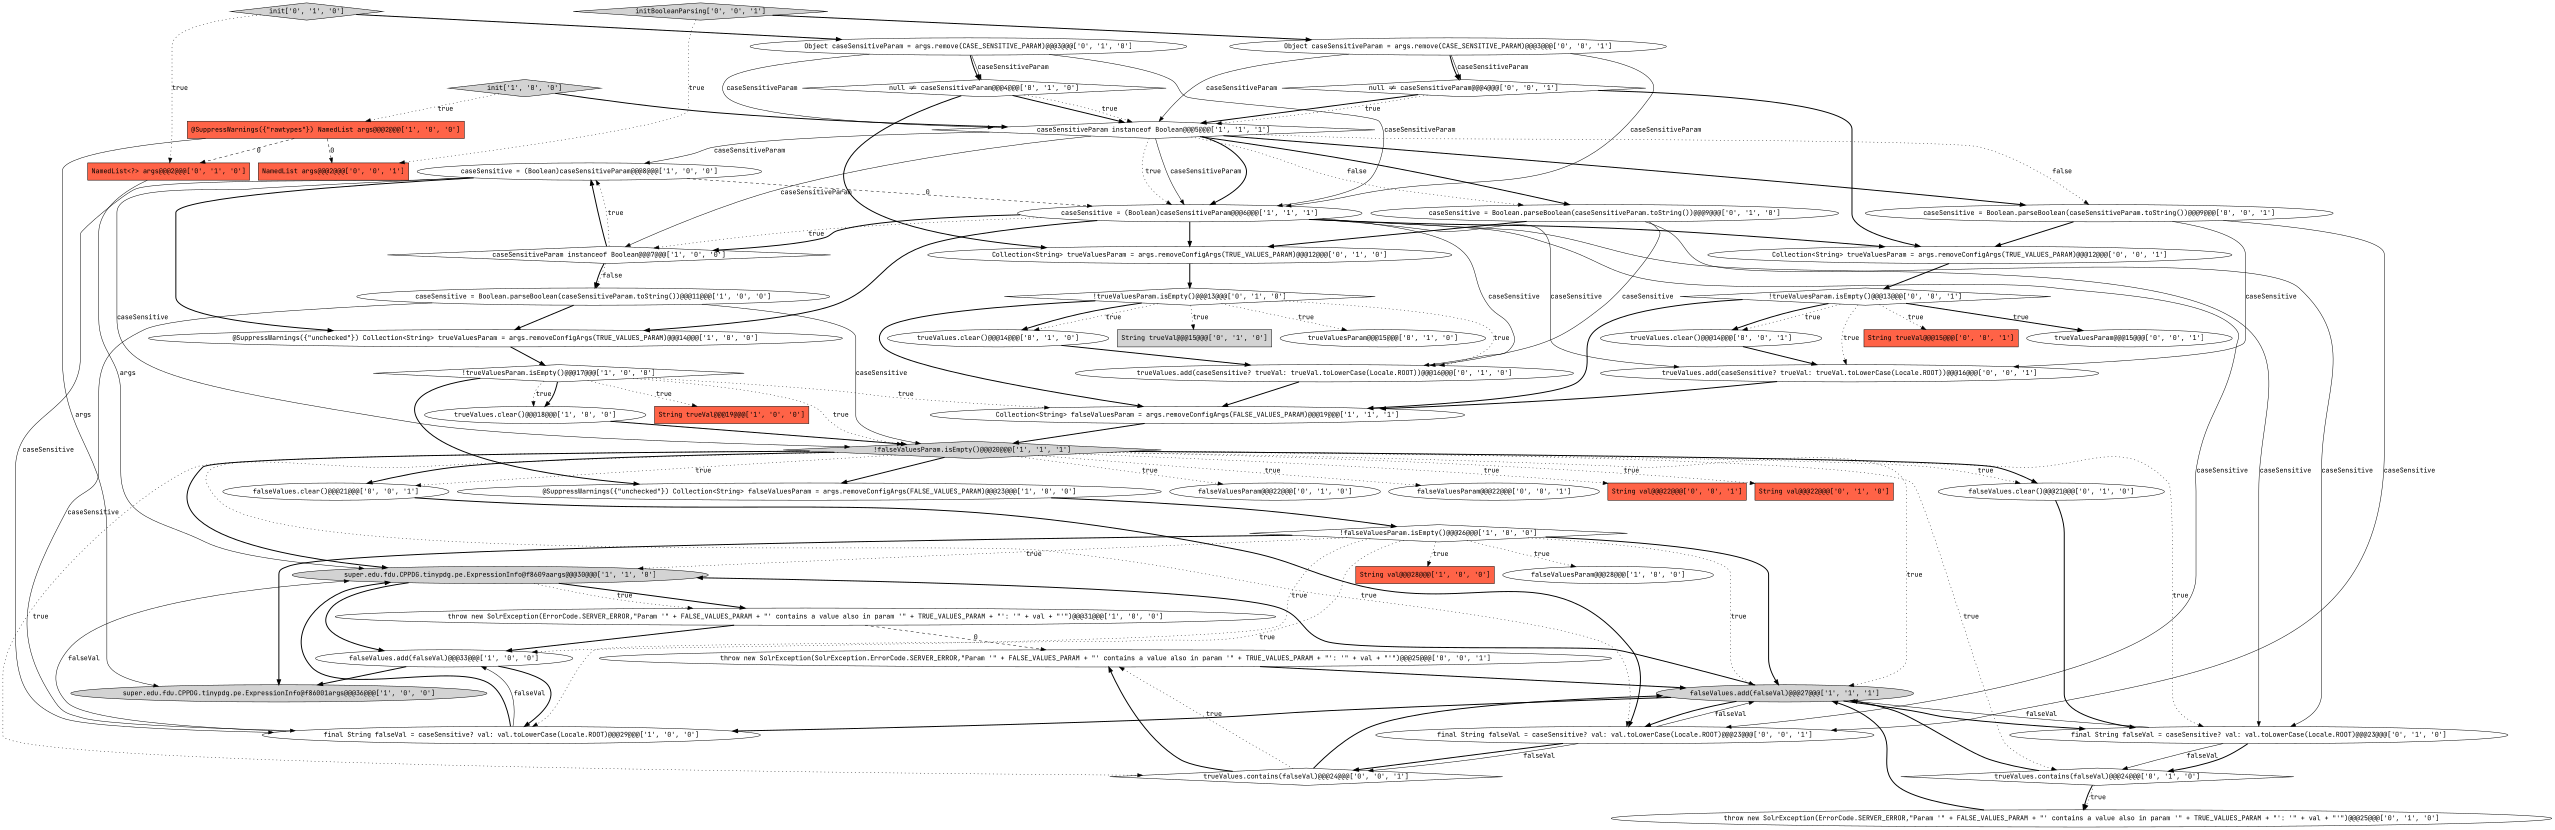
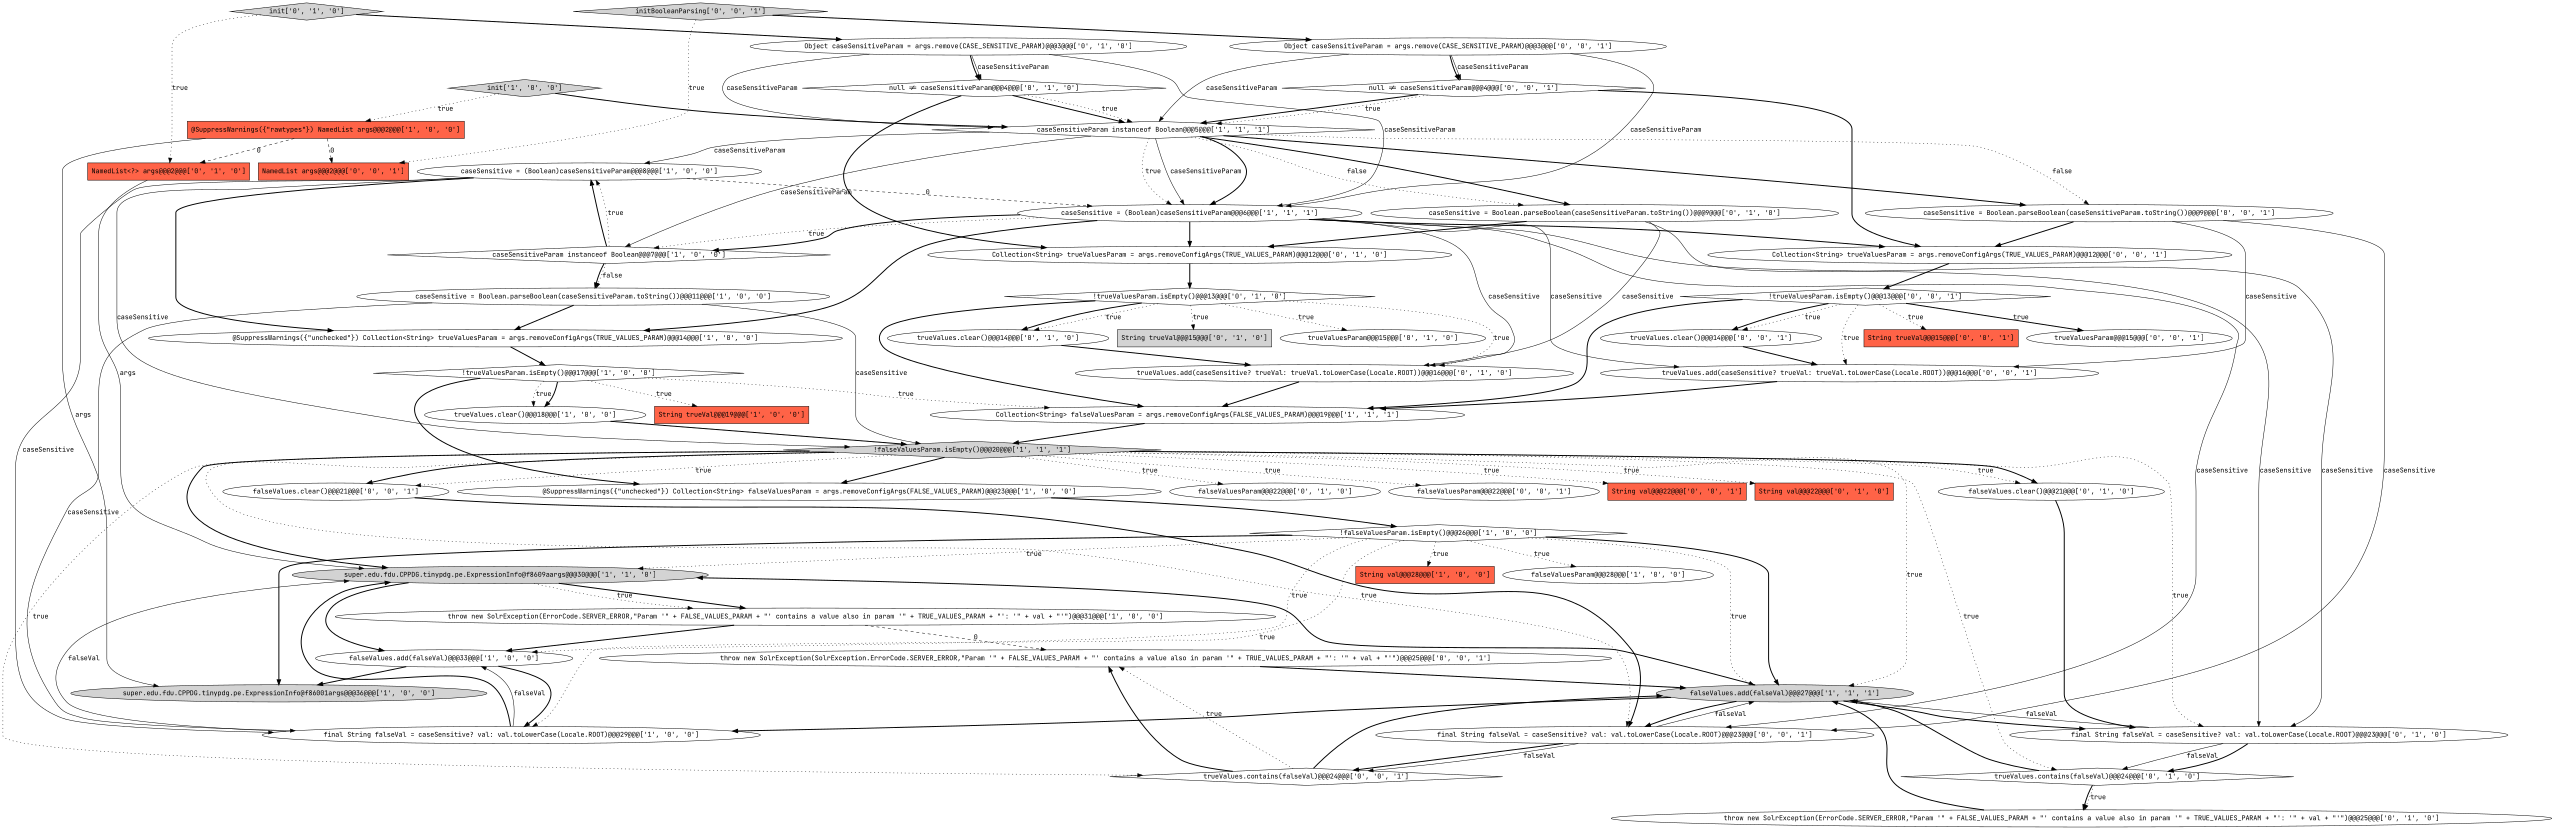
(771, 395) -> none
